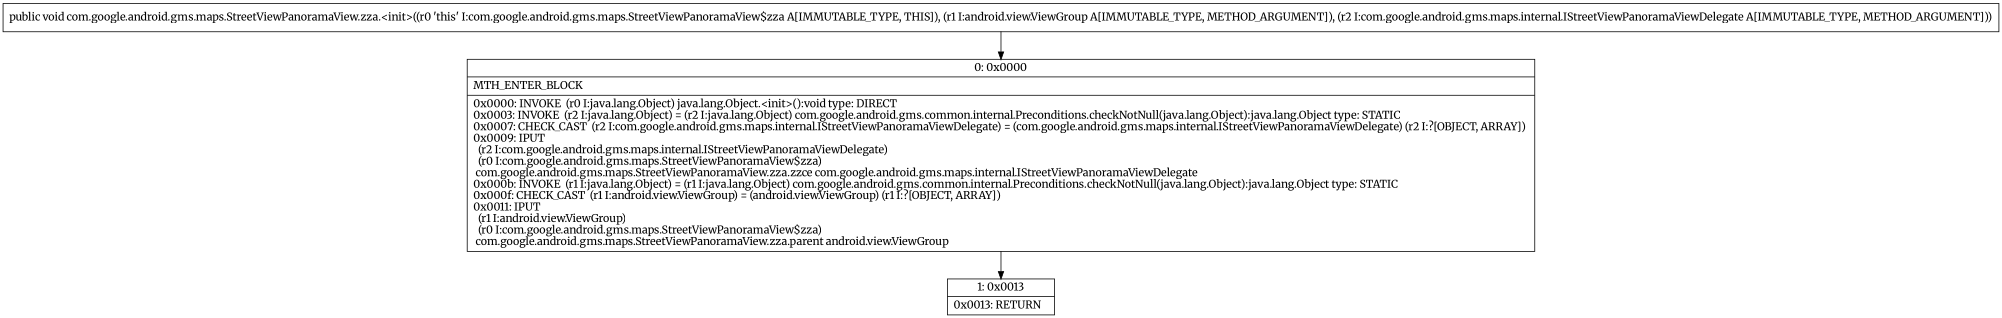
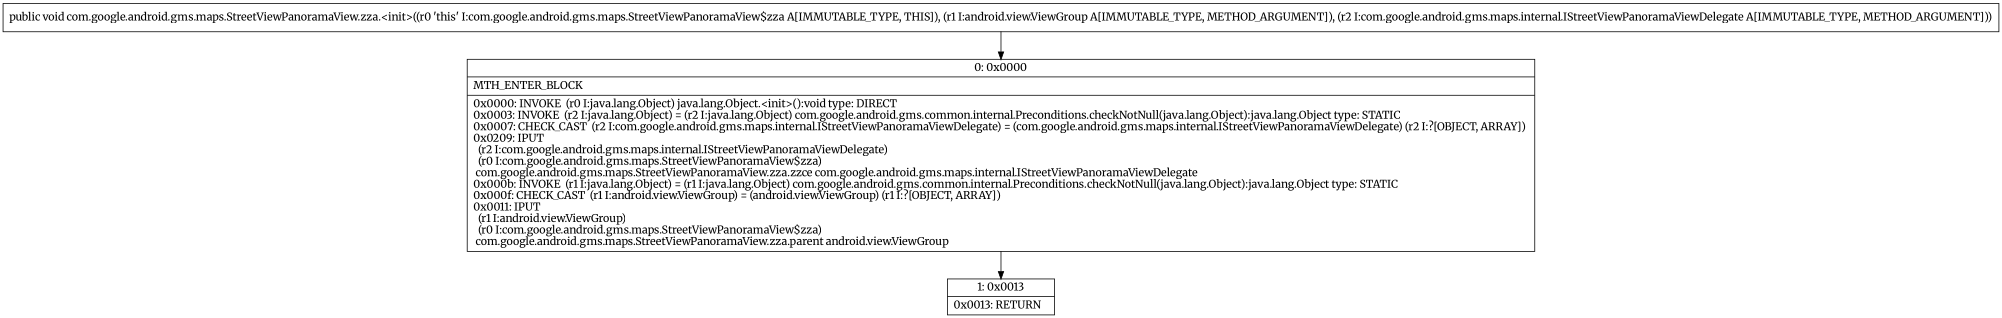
(512, 139) -> (511, 139)
